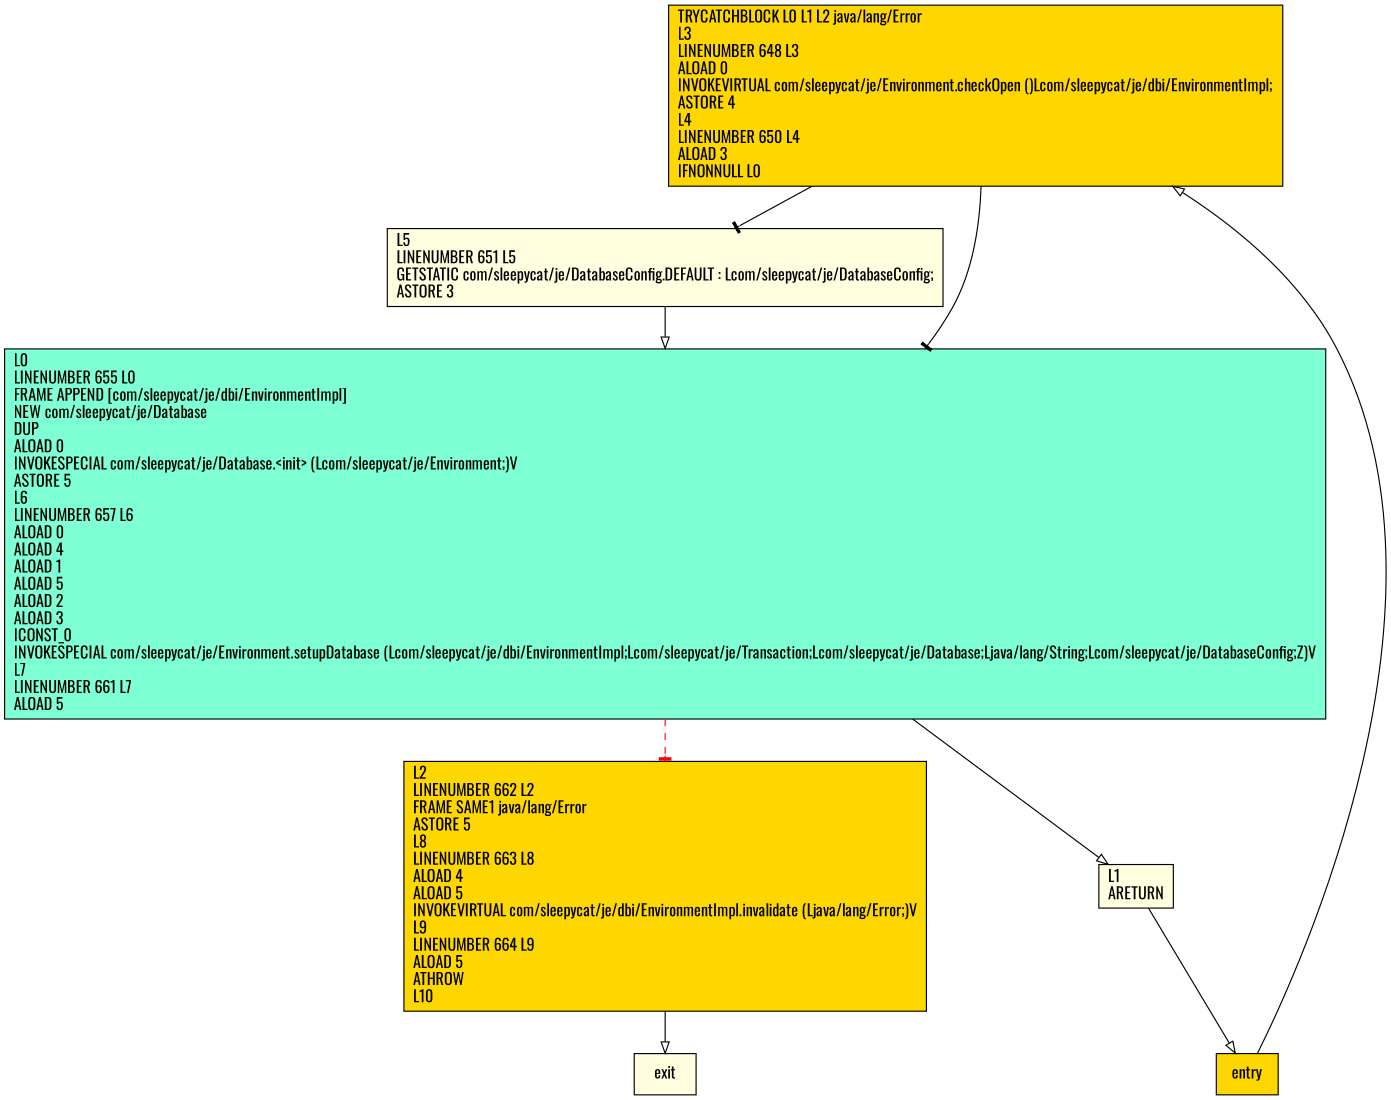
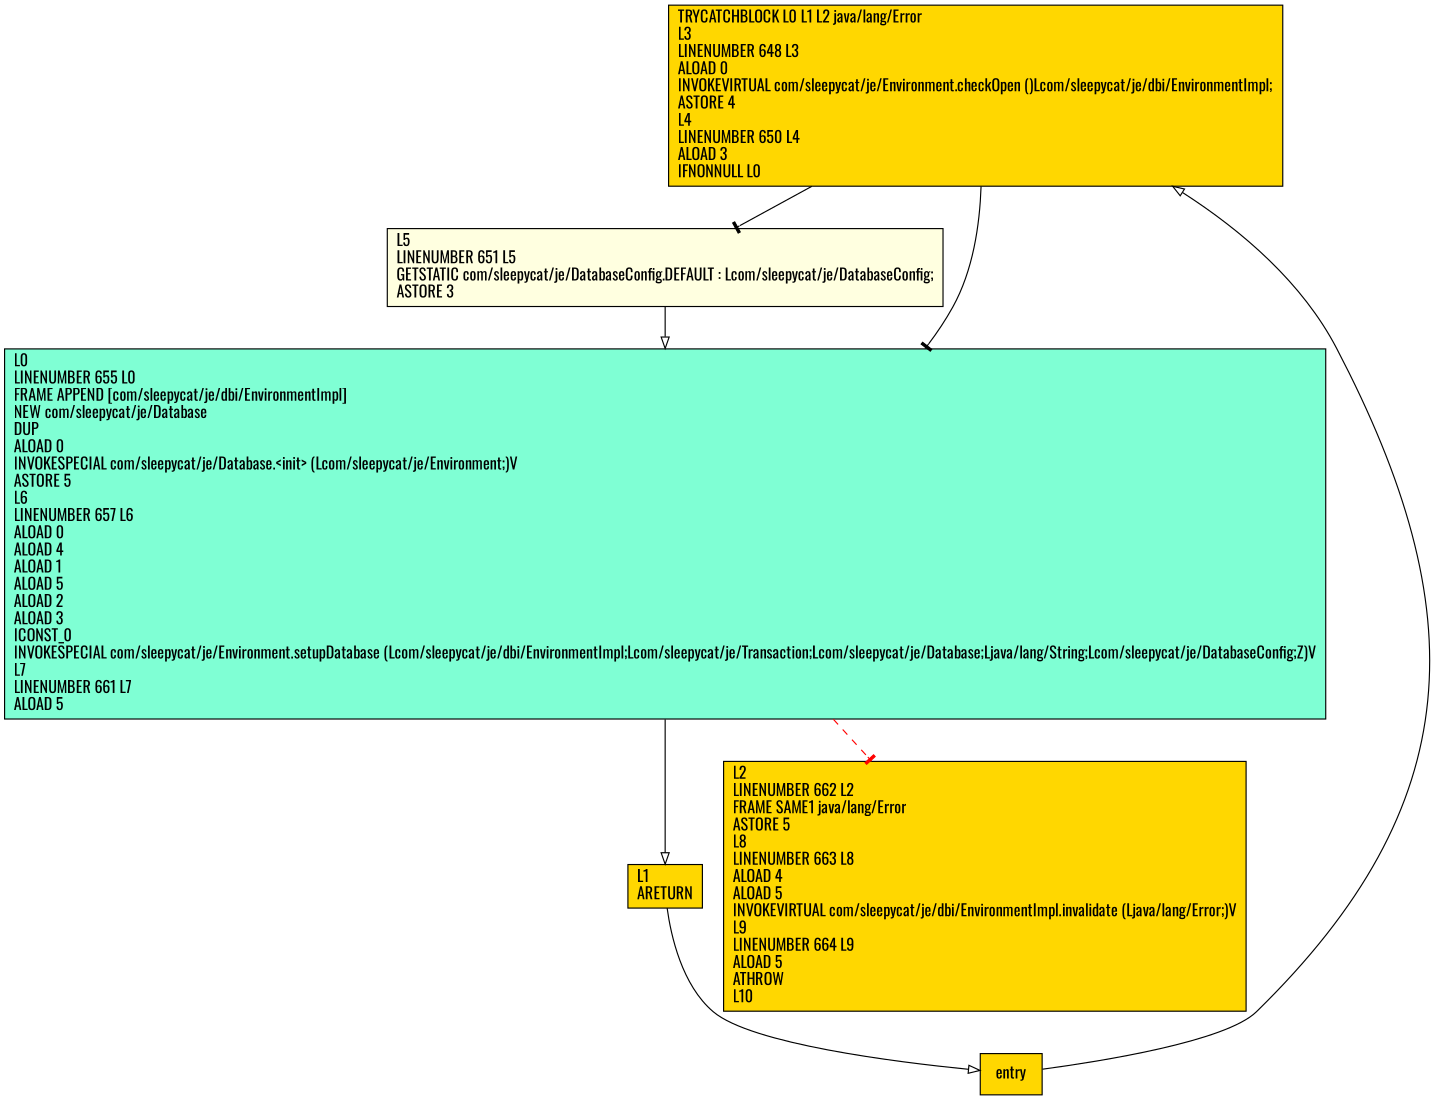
(1136, 886) -> (665, 886)
(665, 1074) -> none
